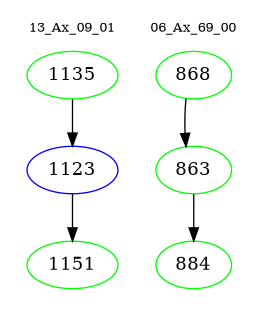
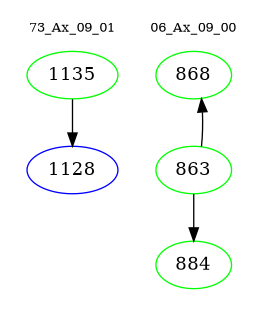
(72, 28) -> (72, 28)
(194, 28) -> (194, 28)
(185, 116) -> (203, 129)
(72, 170) -> (72, 170)
(72, 265) -> none
